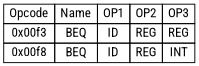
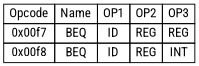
(29, 33) -> (29, 33)
